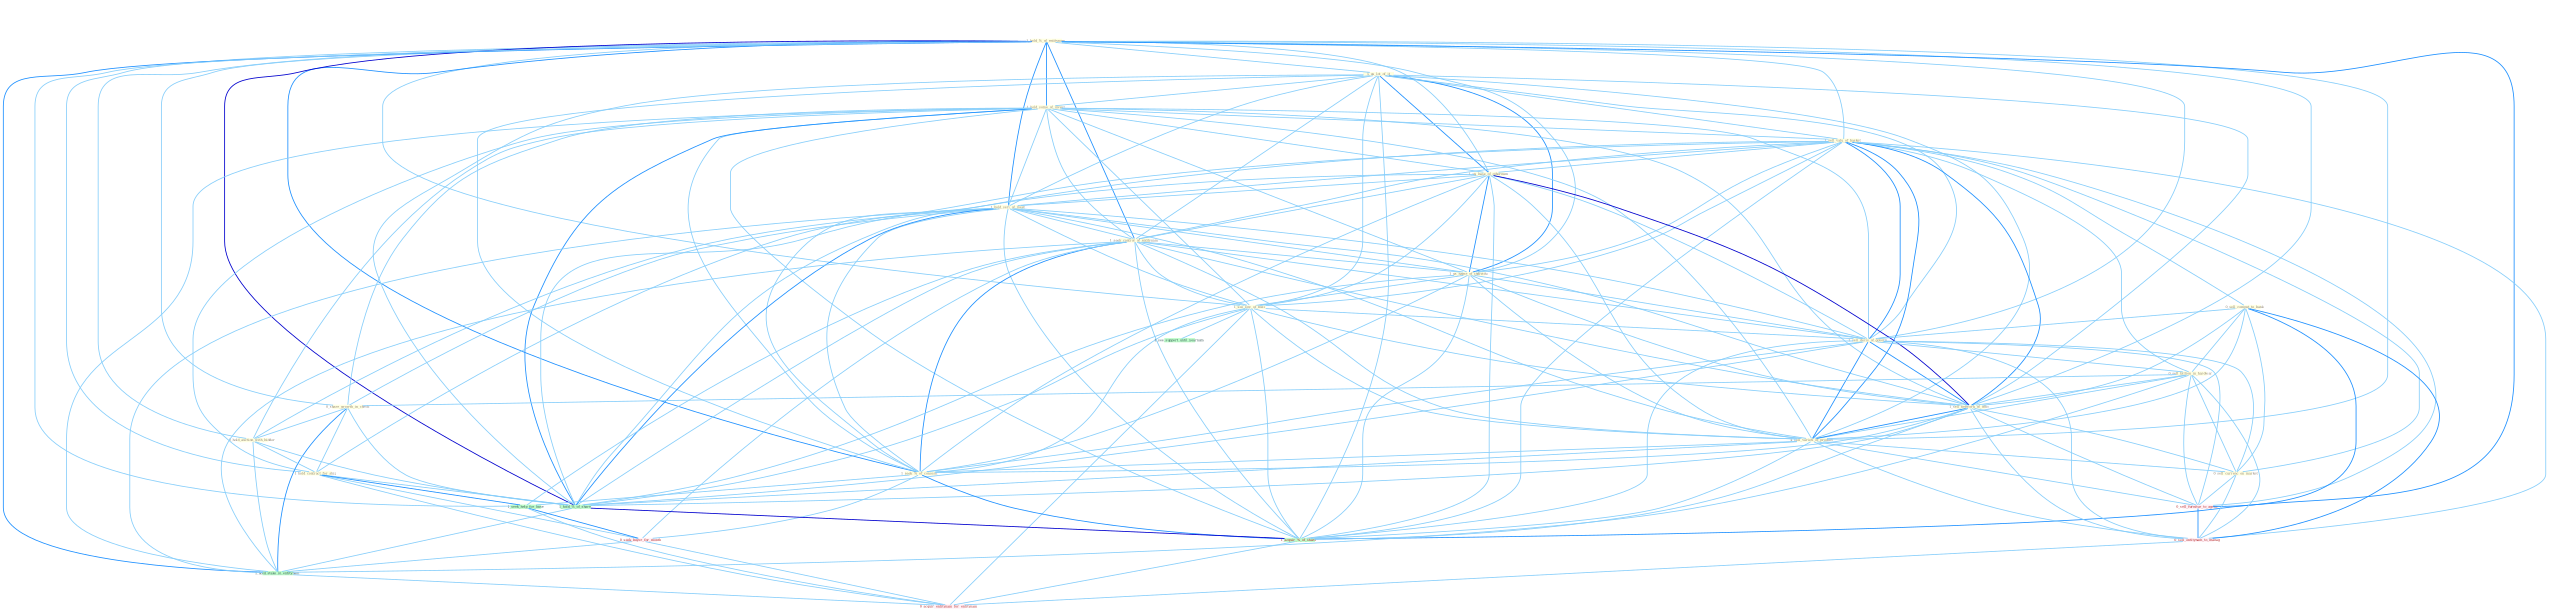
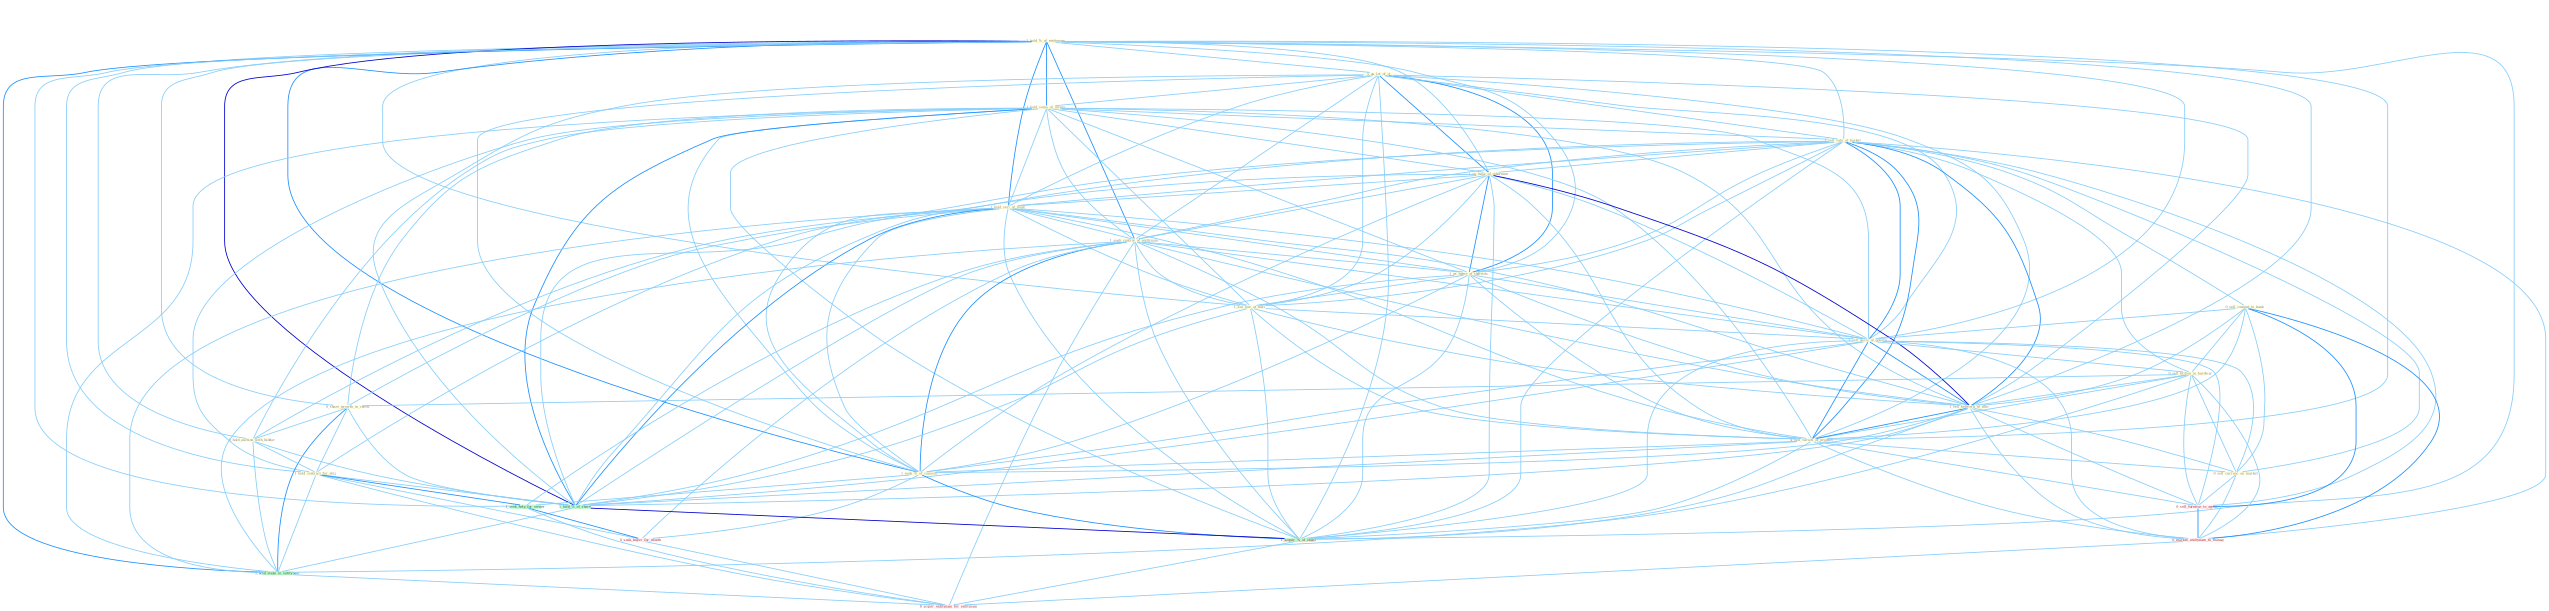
(2514, 131) -> (2514, 131)
(1180, 340) -> none
(1099, 405) -> none
(1115, 442) -> (1033, 419)
(526, 507) -> (526, 507)
(2198, 540) -> (2198, 540)
(460, 557) -> (297, 523)
